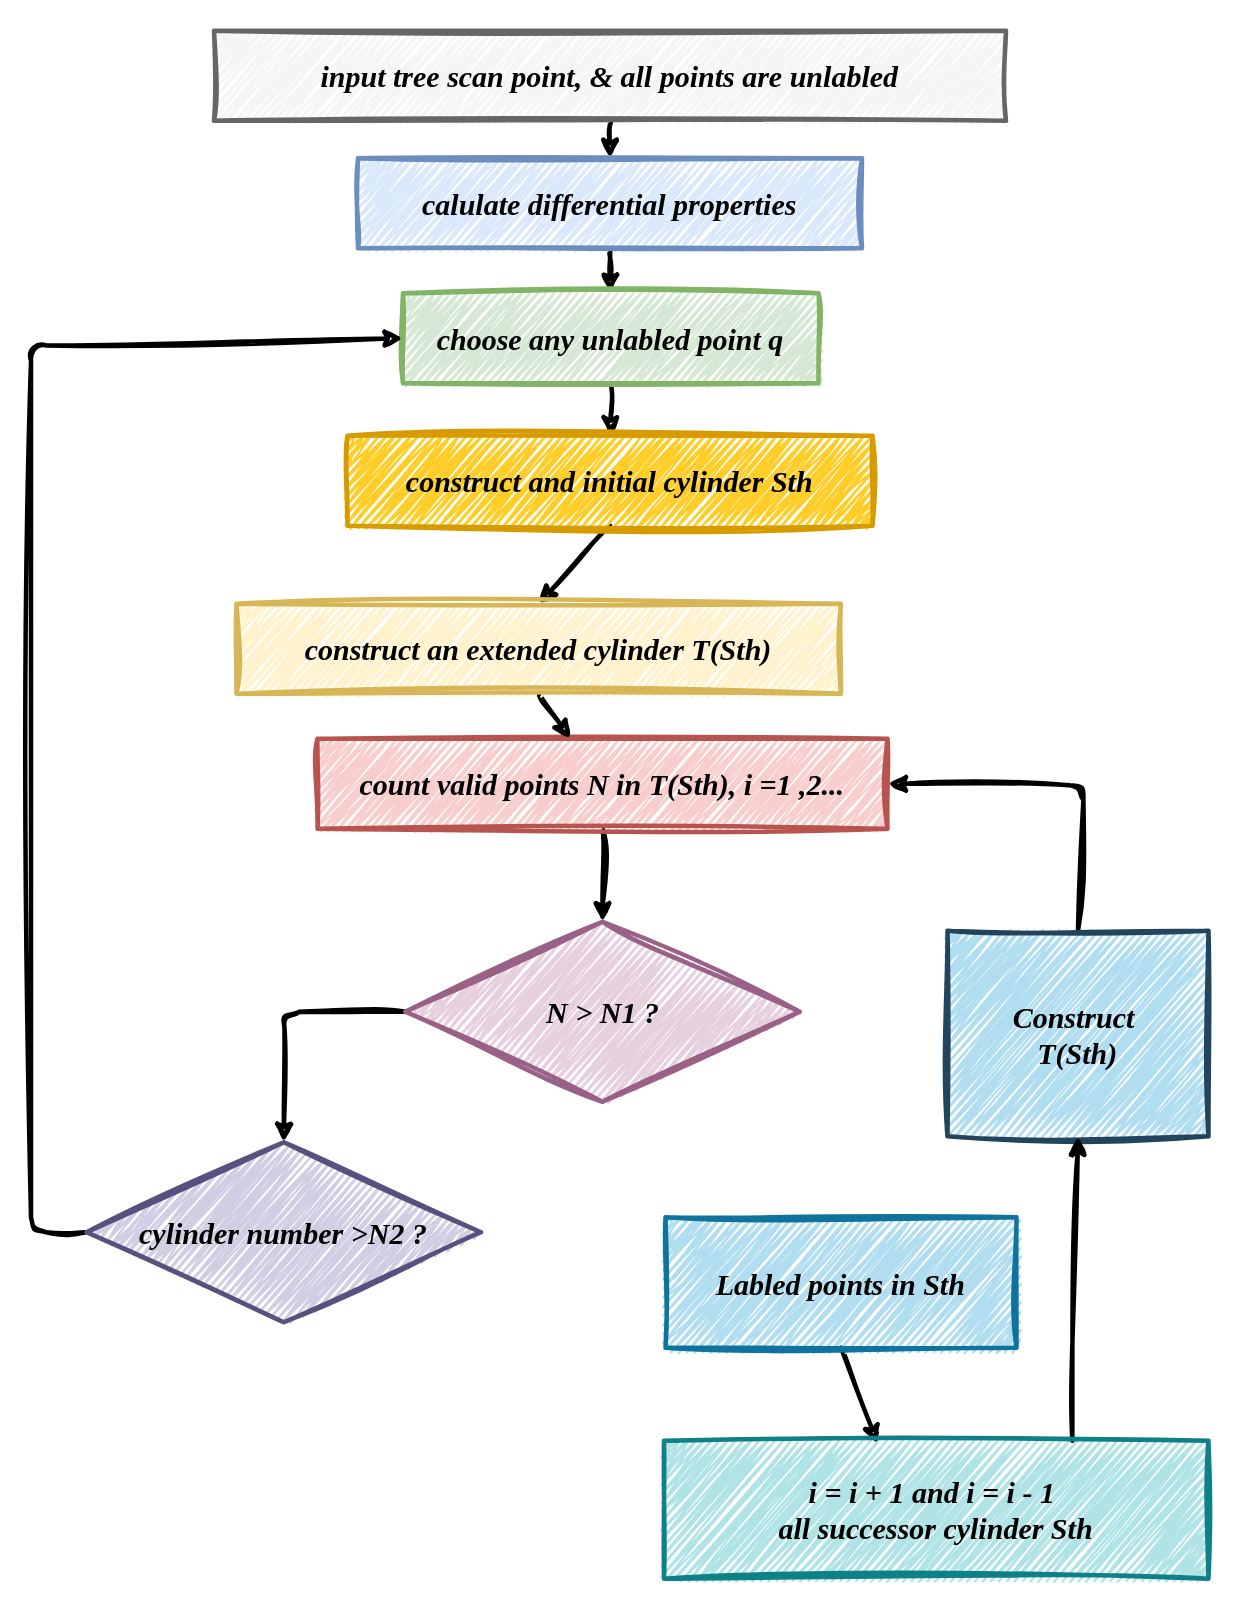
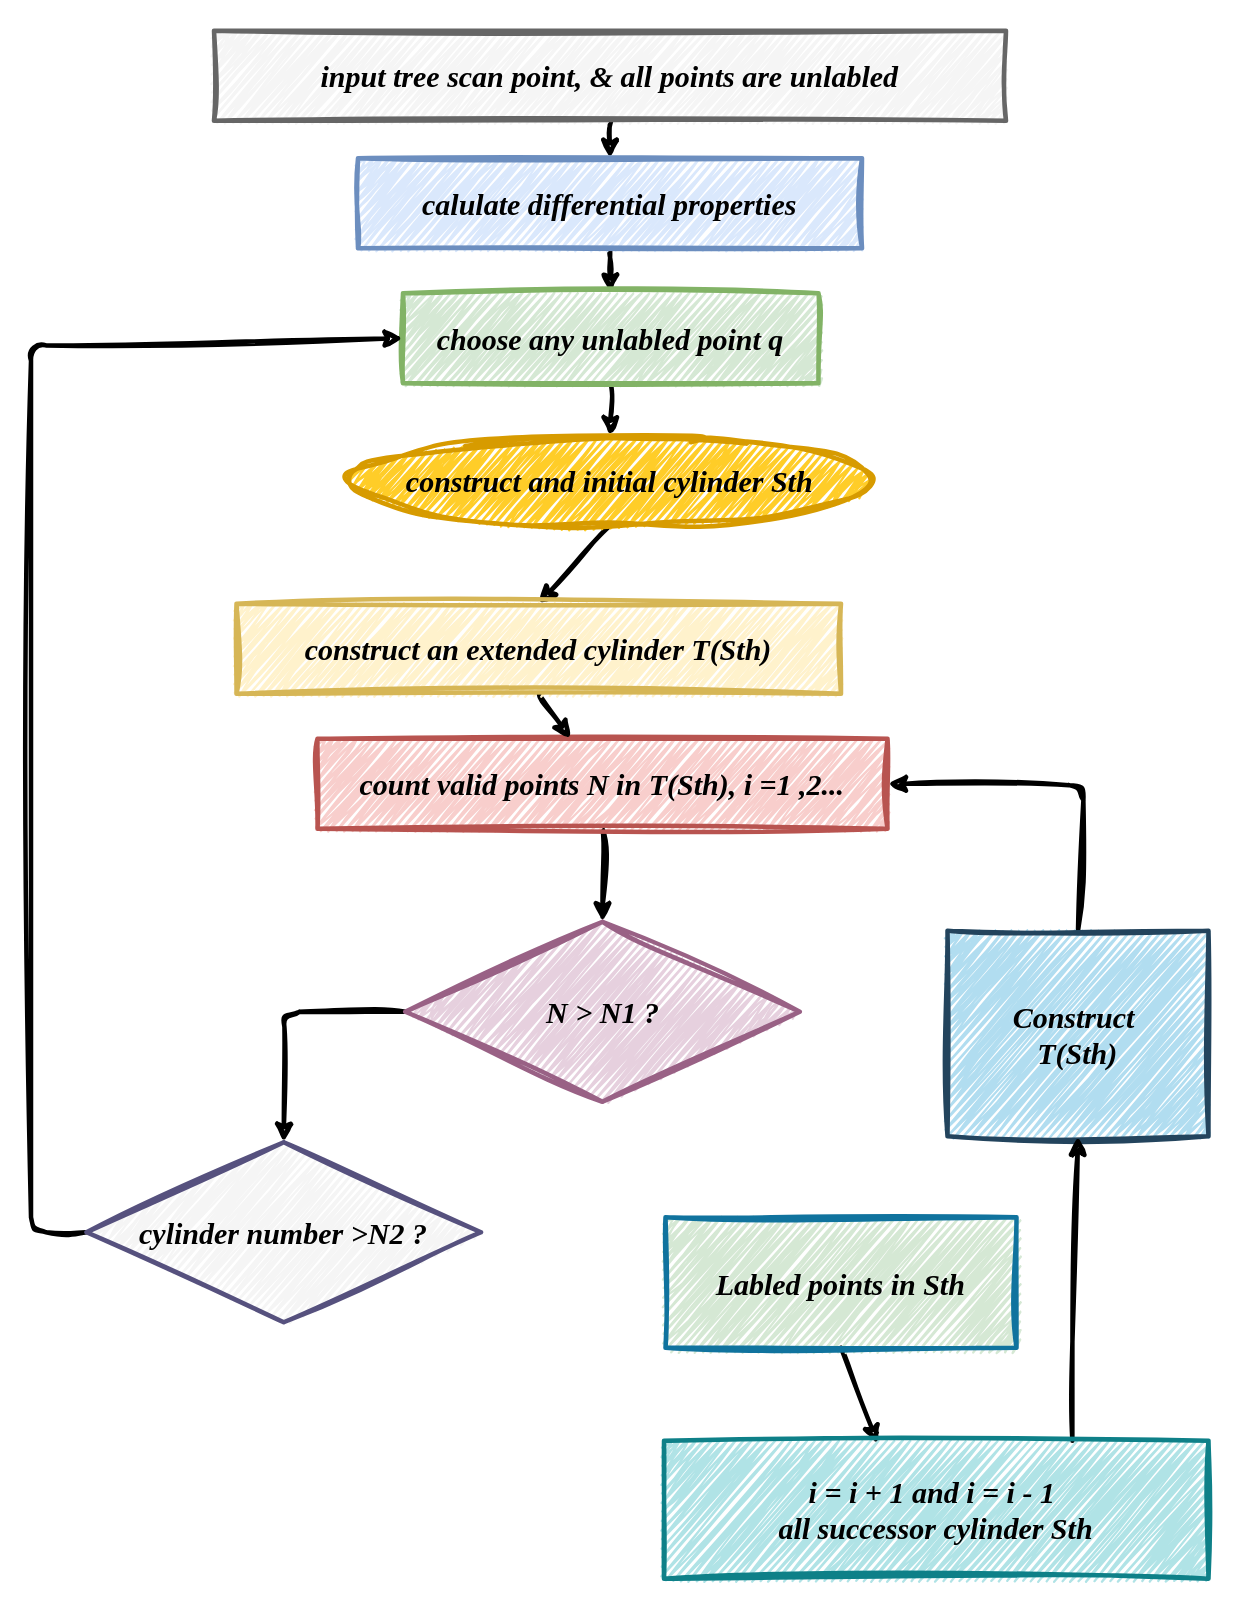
(610, 481) -> (610, 481)
(284, 1232) -> (284, 1232)
(841, 1283) -> (841, 1283)
